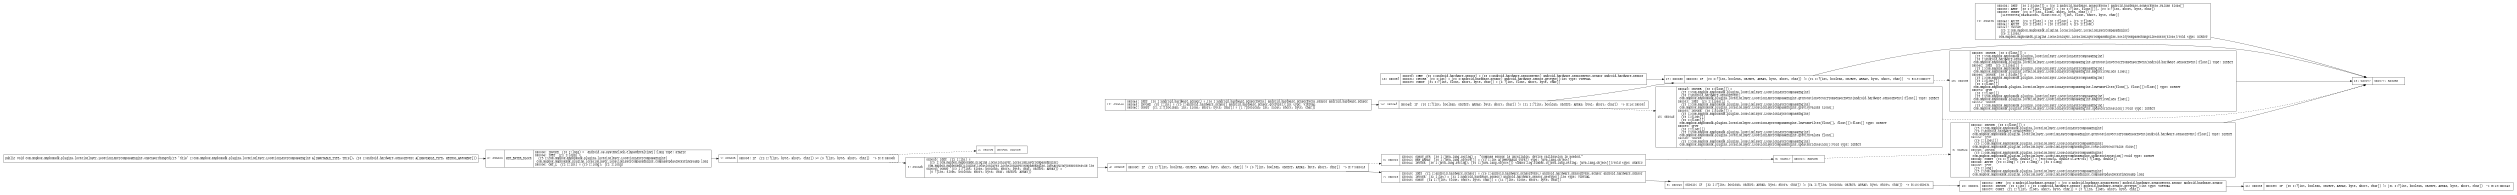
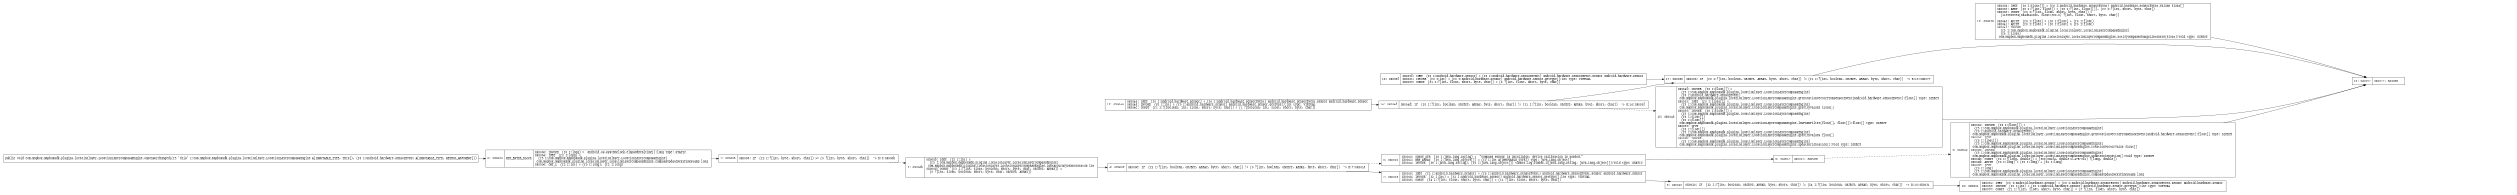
(2093, 81) -> none
(2155, 118) -> (2155, 118)
(1002, 150) -> none
(2378, 186) -> none
